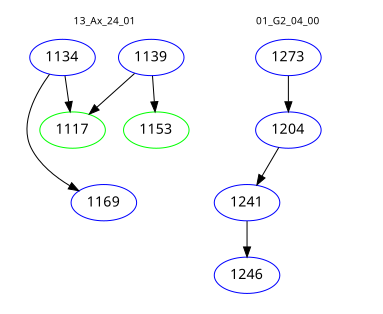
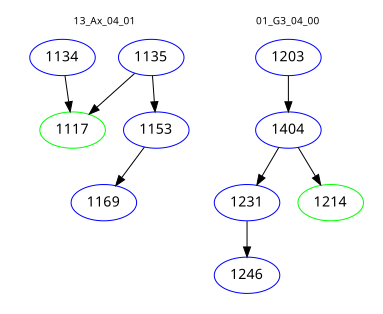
(105, 22) -> (105, 22)
(288, 22) -> (288, 22)
(151, 57) -> (151, 57)
(288, 57) -> (288, 57)
(156, 130) -> (156, 130)
(288, 130) -> (288, 130)
(28, 136) -> (133, 162)
(247, 203) -> (247, 203)
none -> (331, 203)
